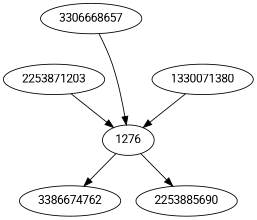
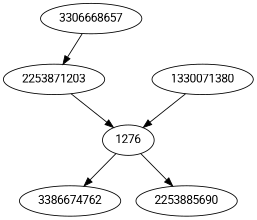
(115, 74) -> (75, 45)
